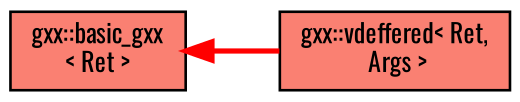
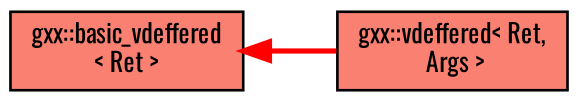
(98, 51) -> (127, 51)
